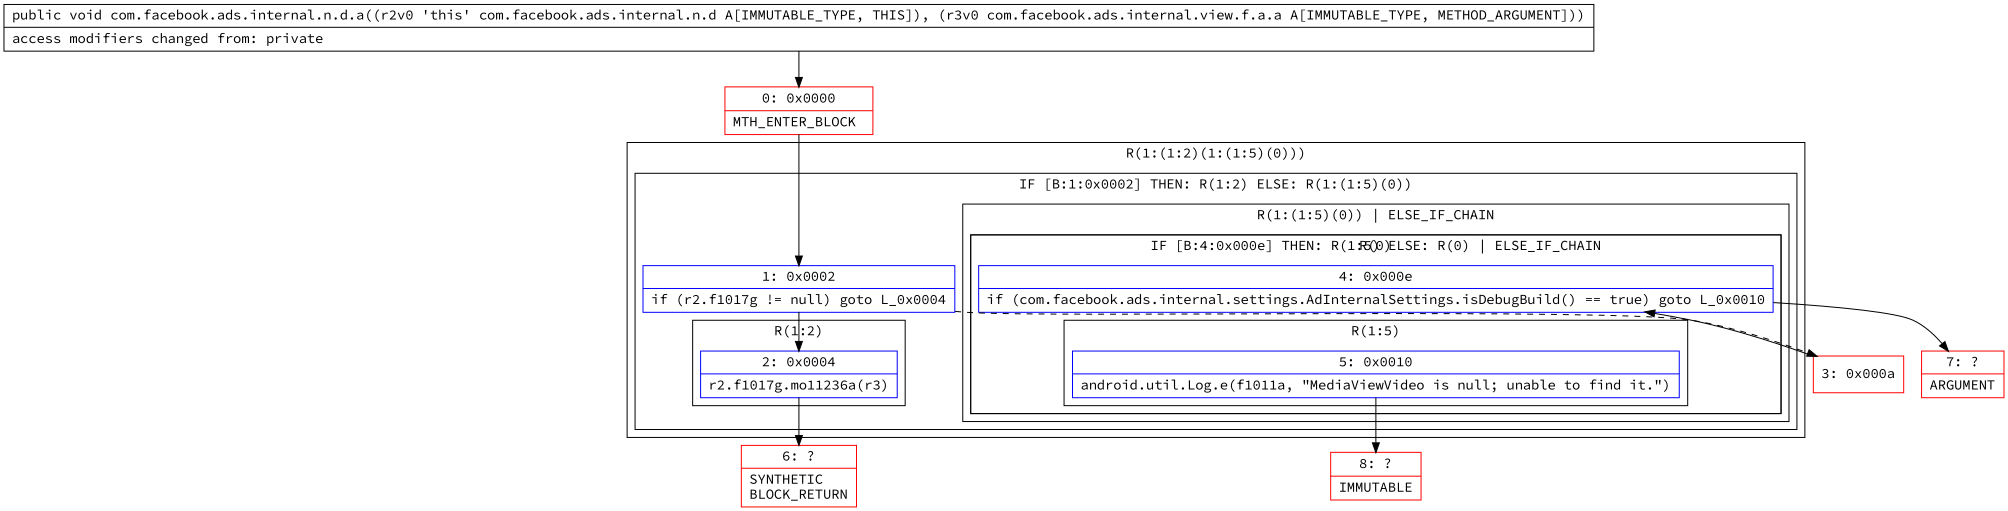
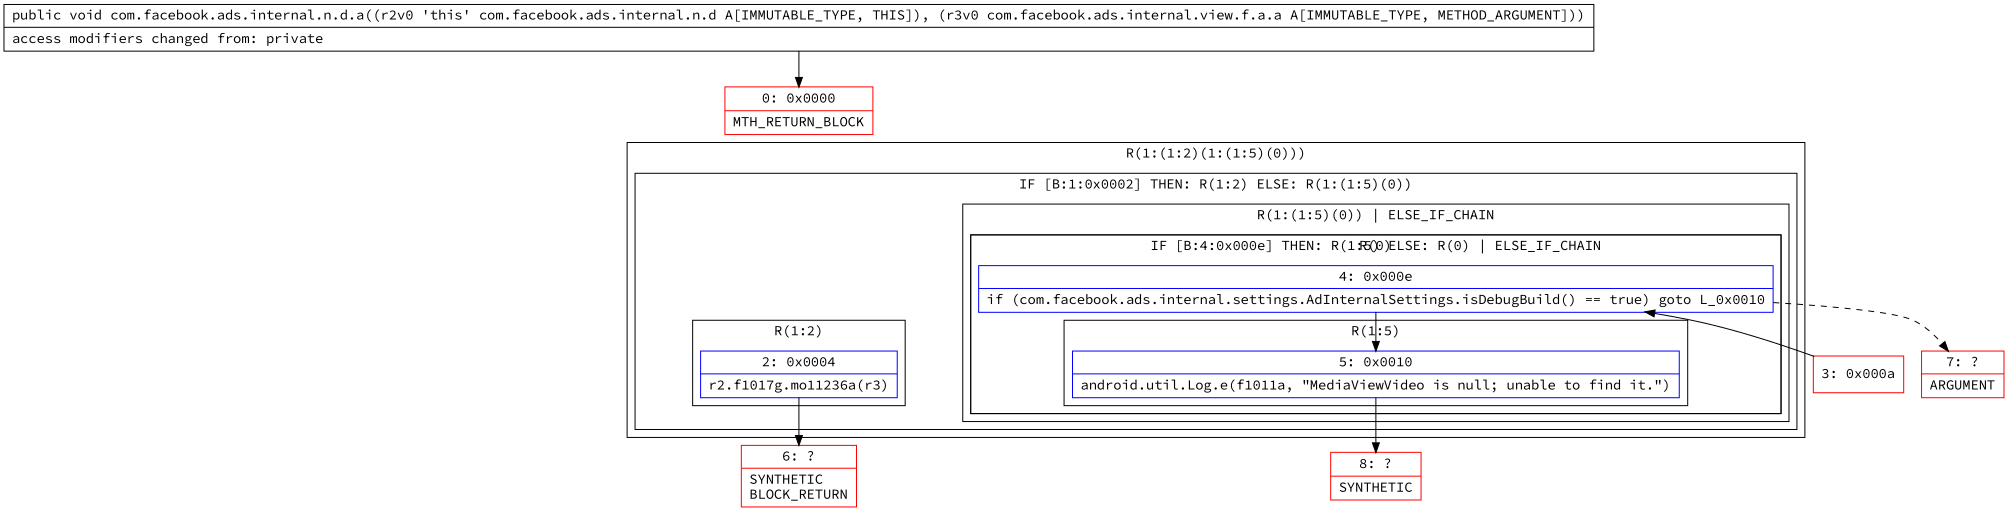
(794, 122) -> (799, 122)
(799, 289) -> none
(1862, 310) -> (1862, 310)
none -> (1376, 327)
(1376, 488) -> (1376, 488)
